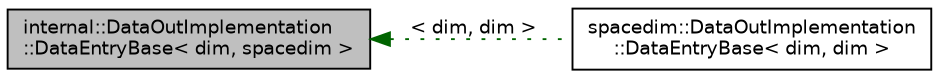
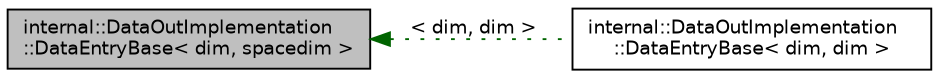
(752, 39) -> (752, 39)
